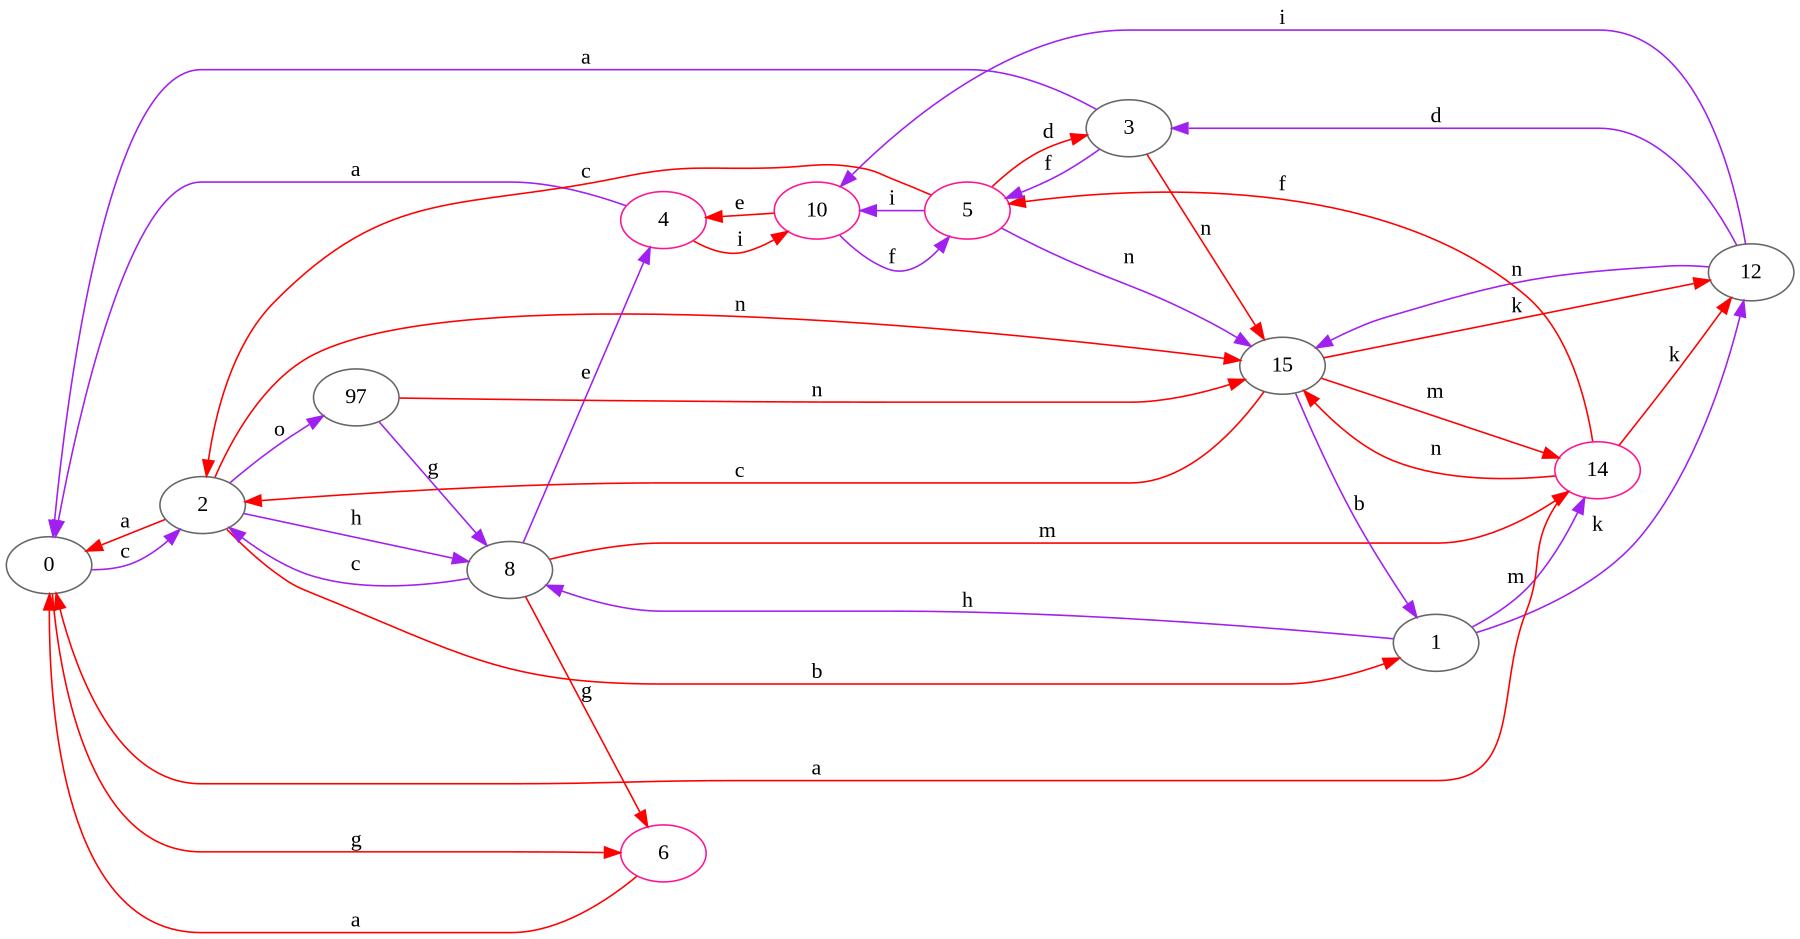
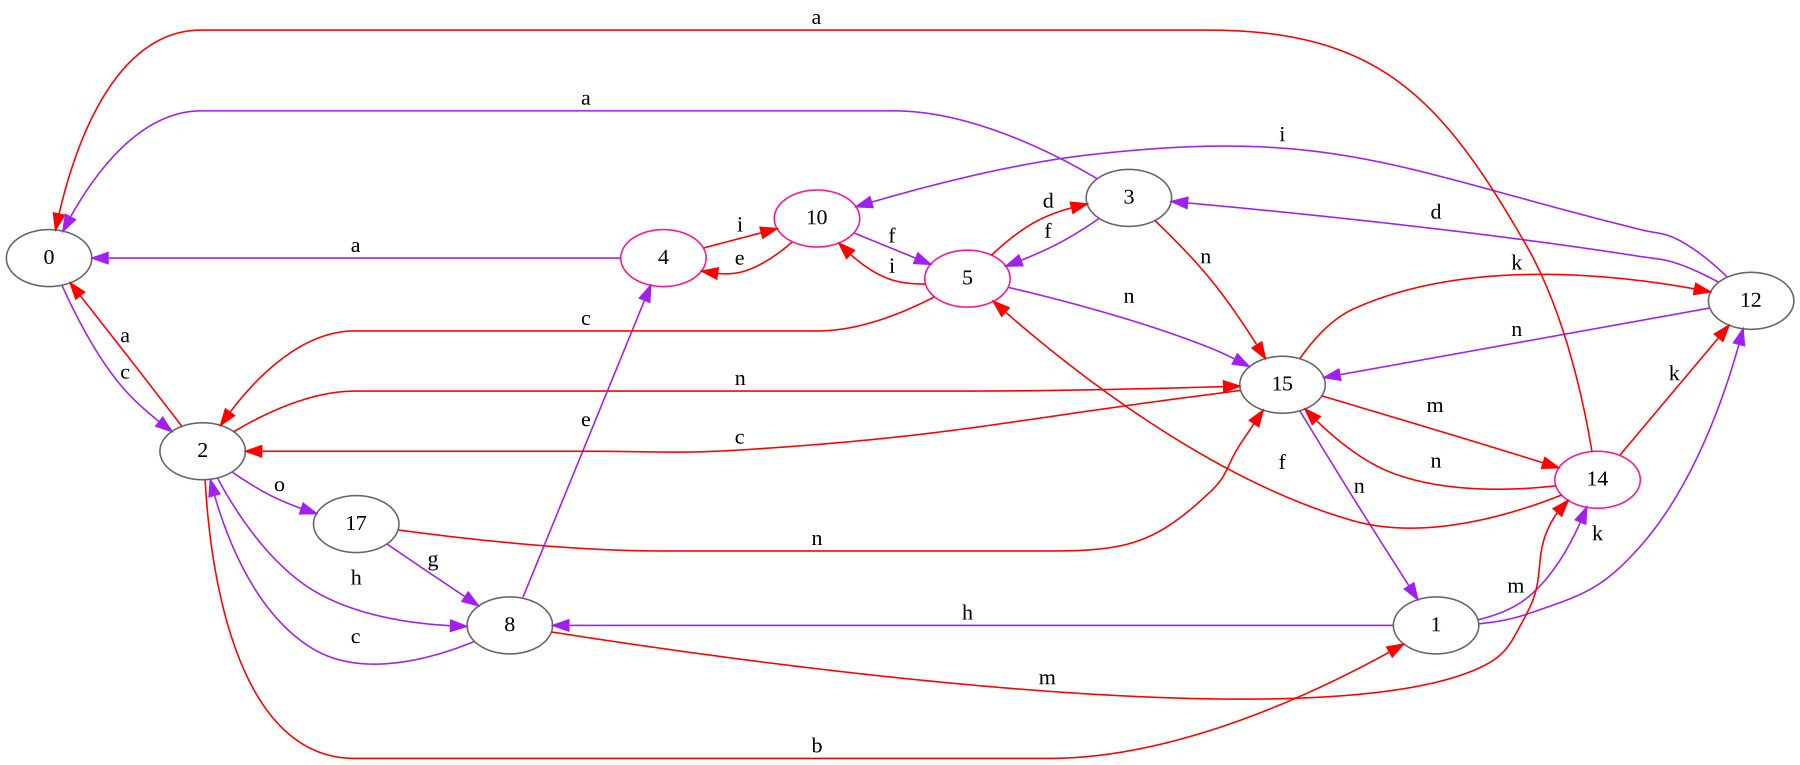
(900, 211) -> (885, 277)
(356, 397) -> (356, 524)
(1359, 504) -> (1359, 487)
(663, 853) -> none
